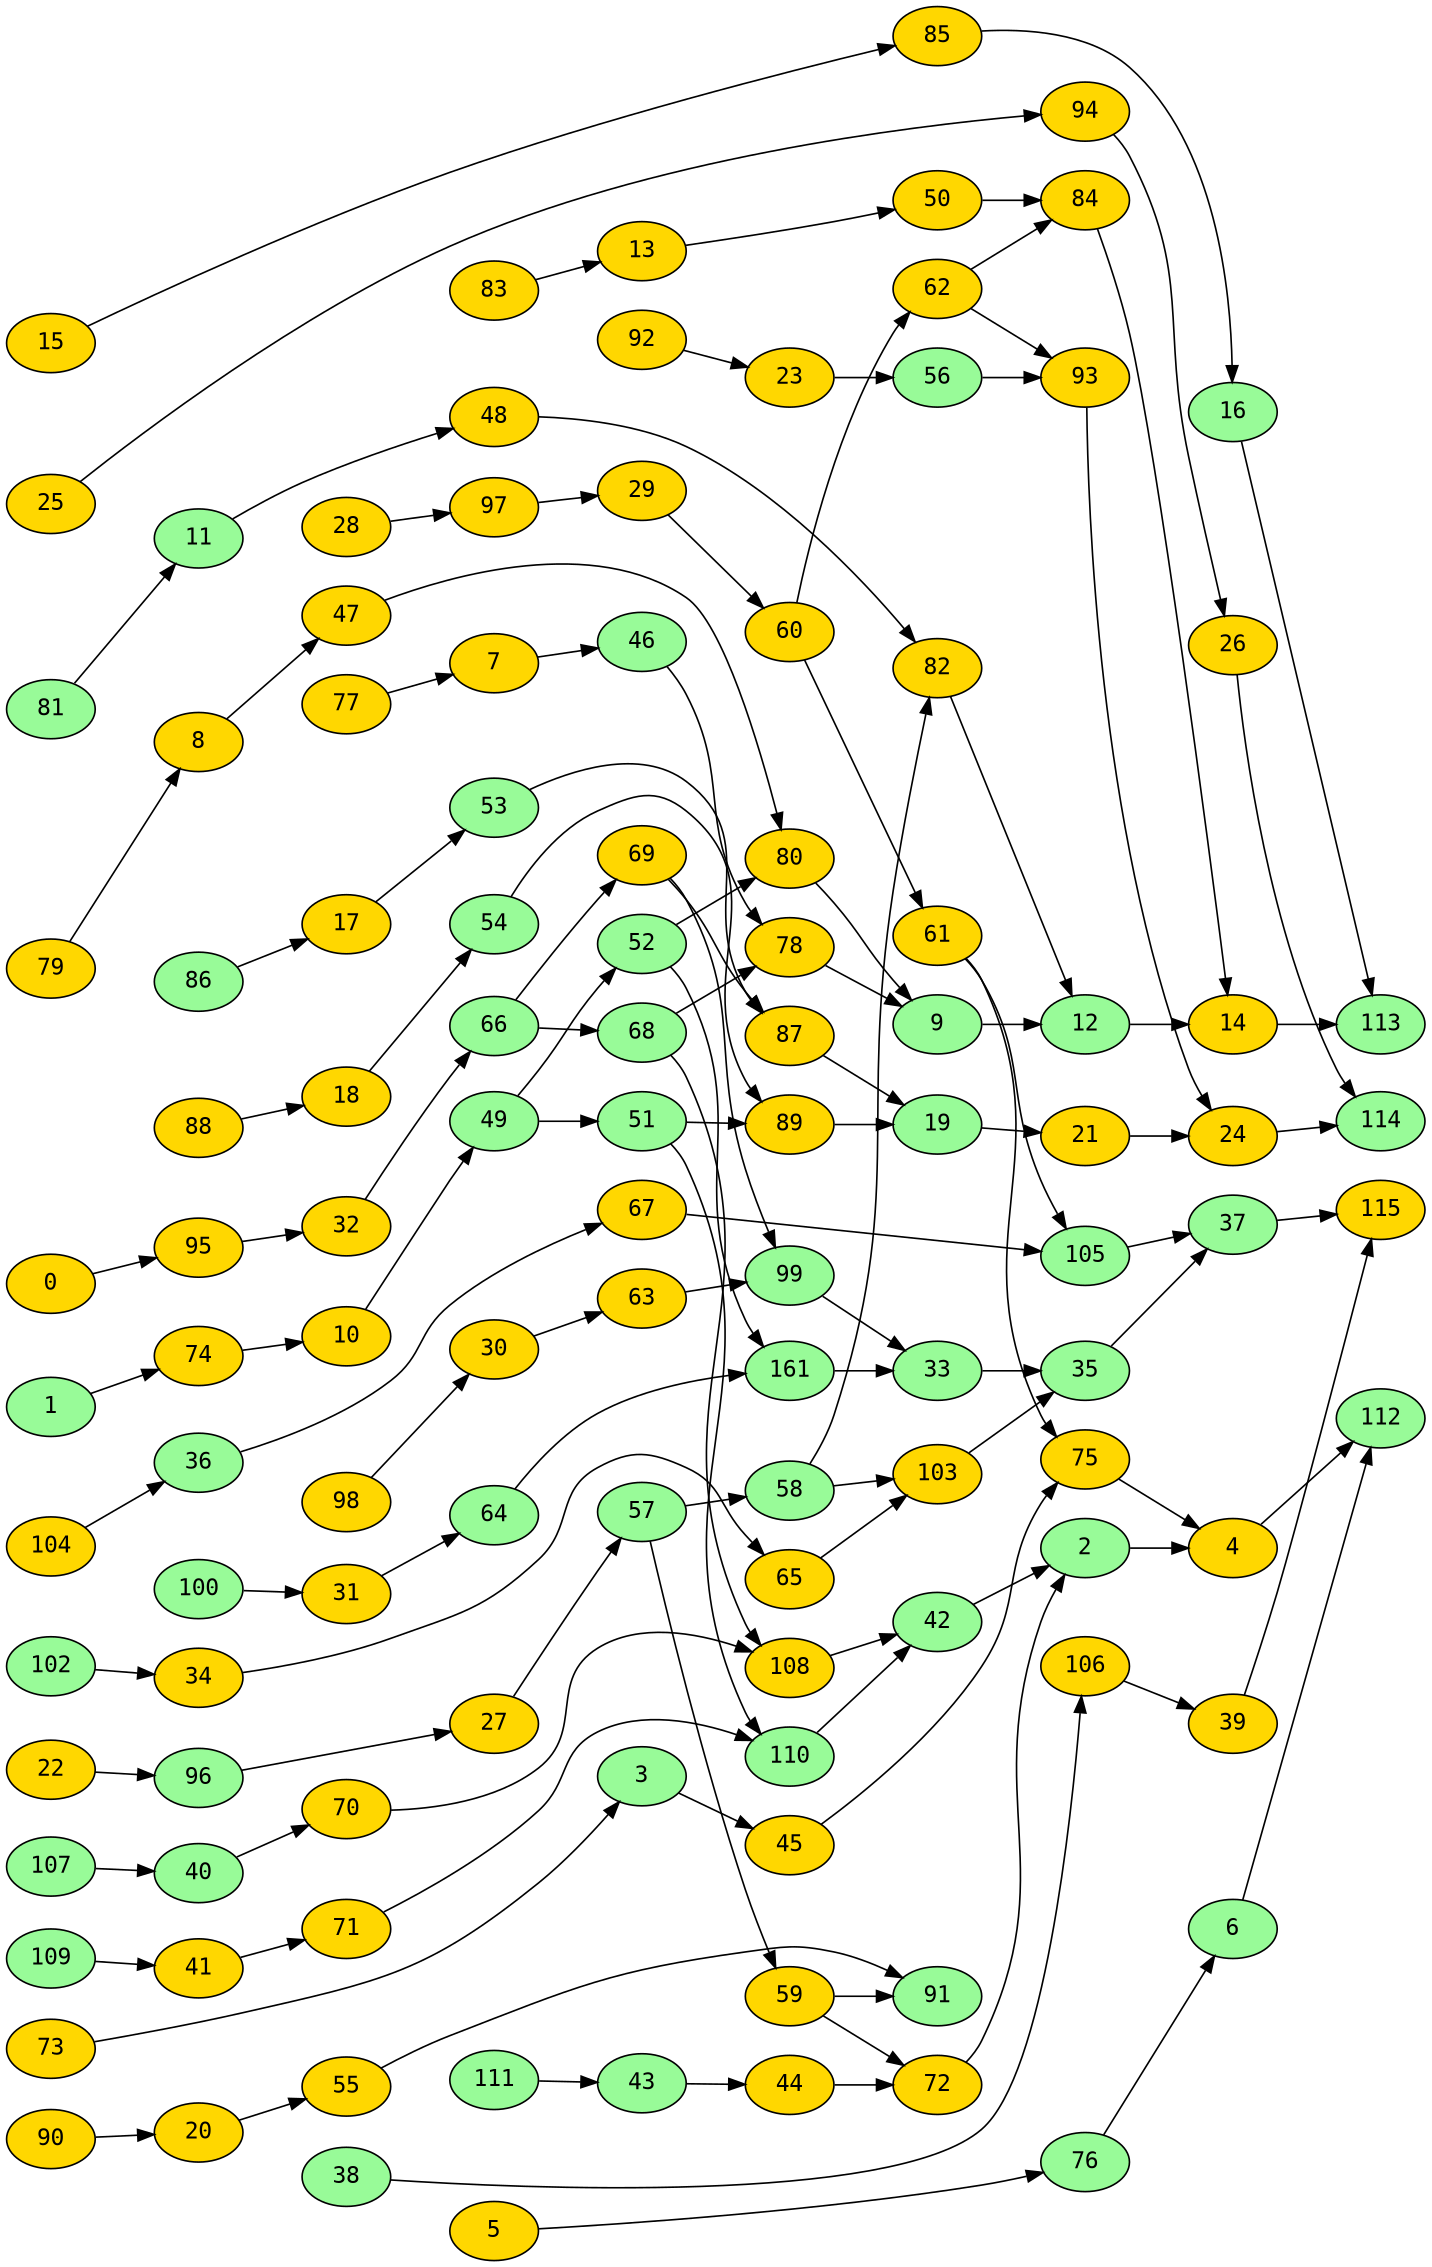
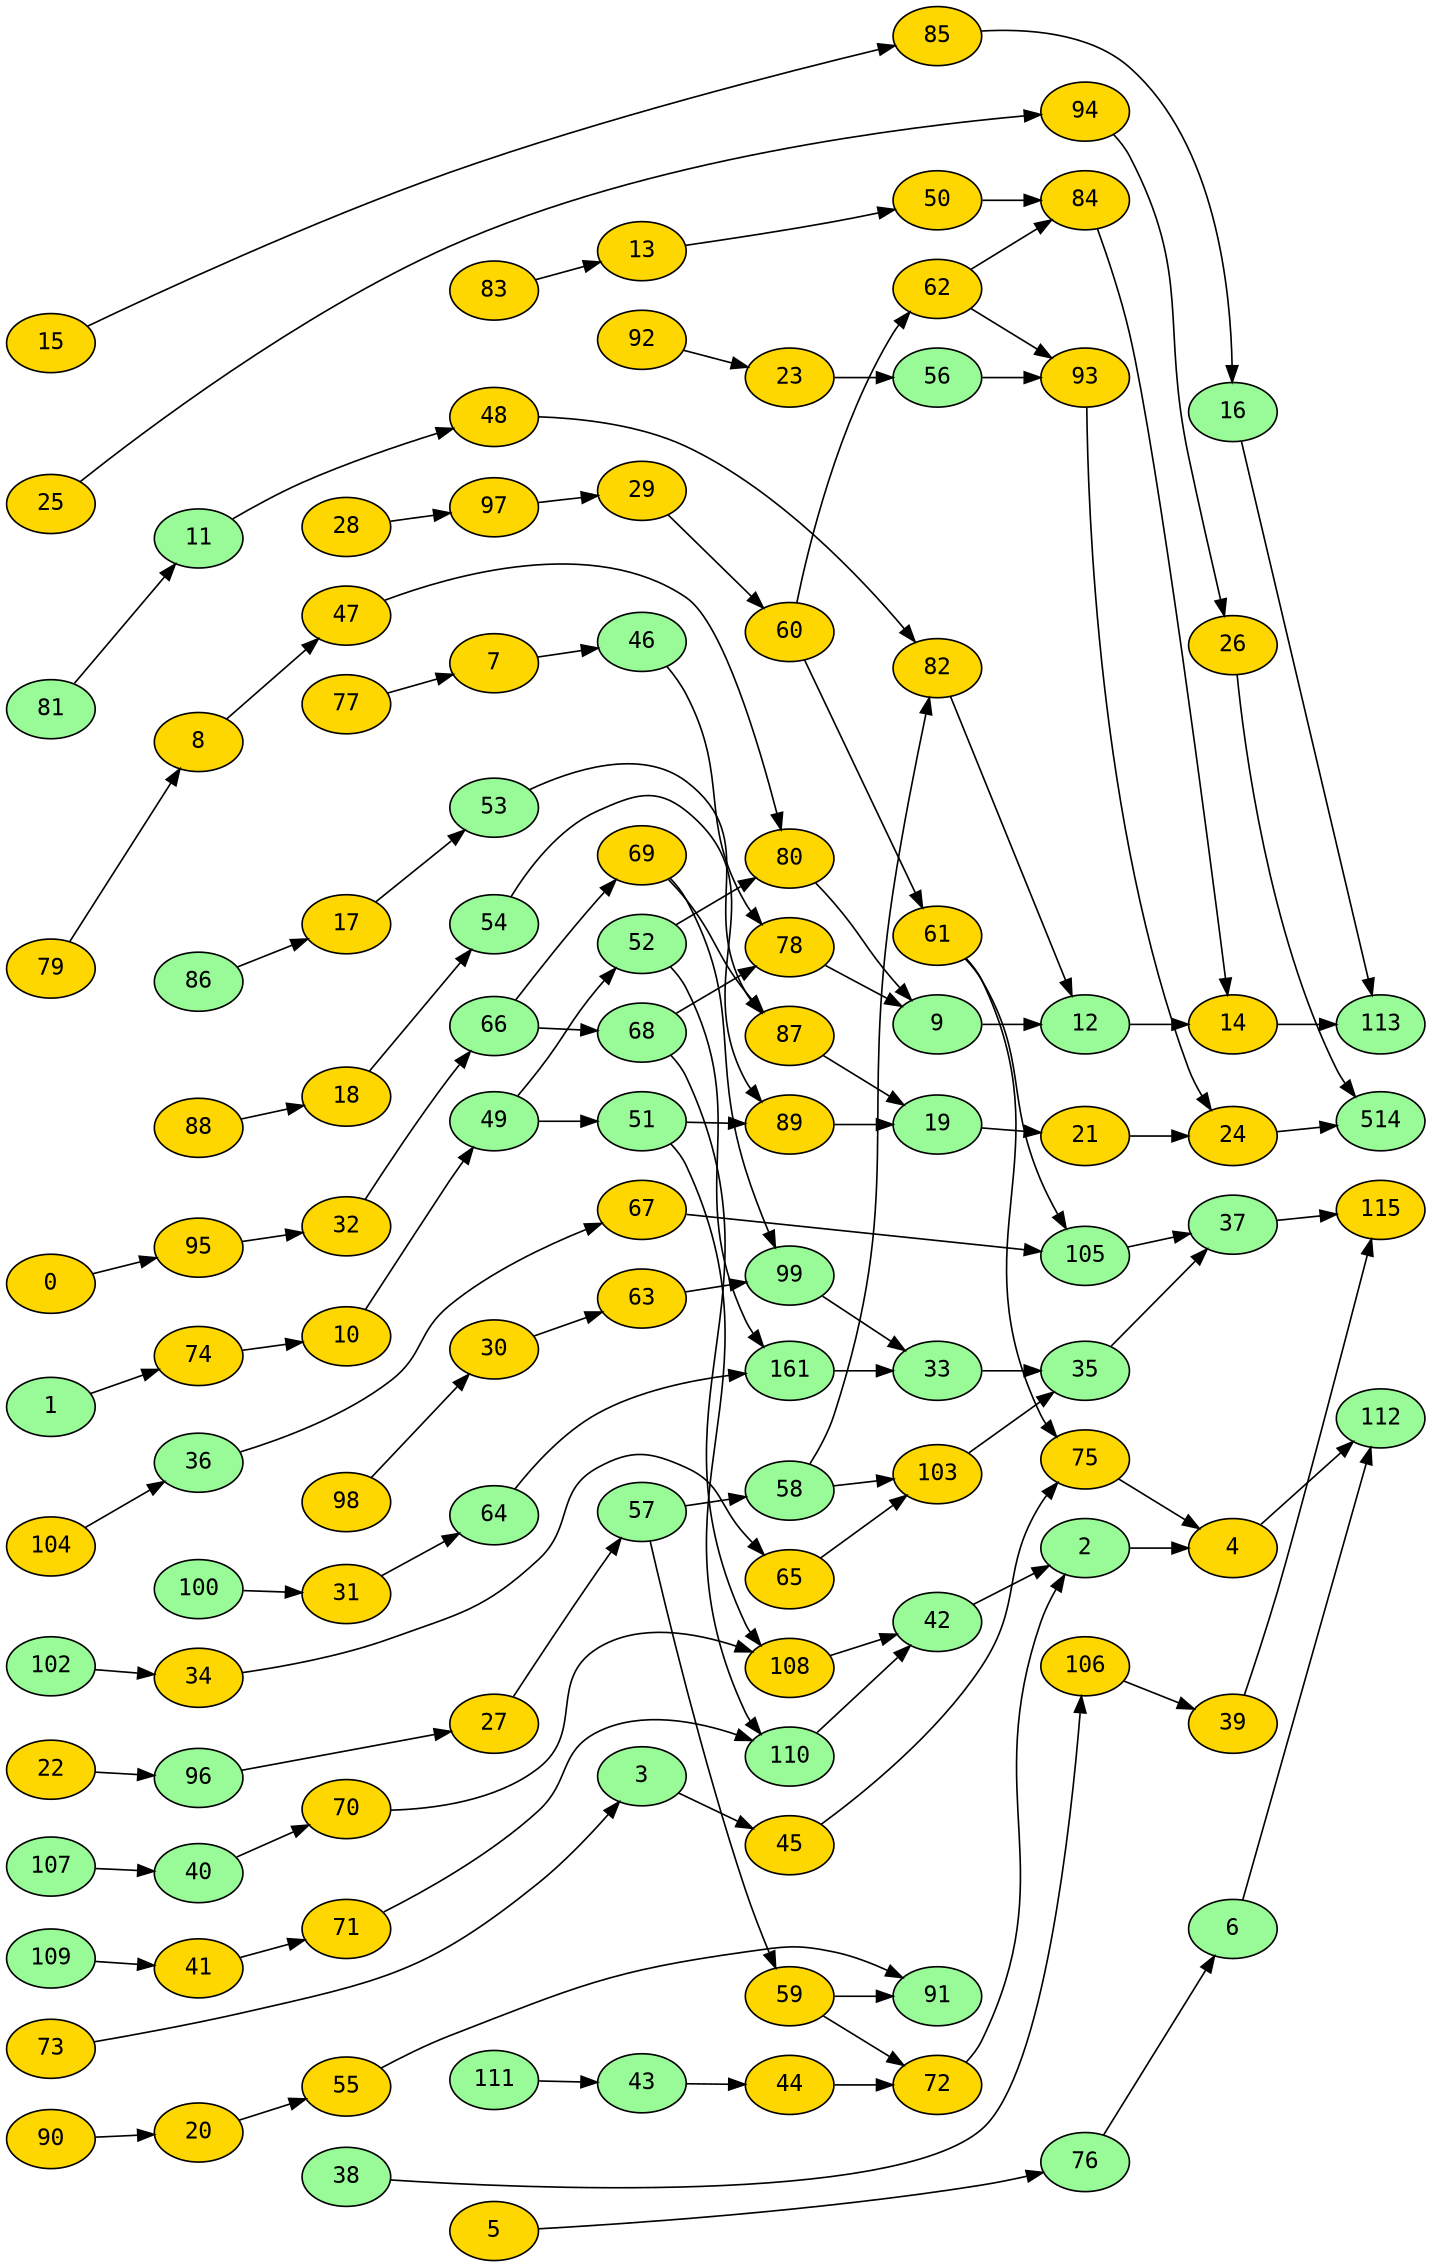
(1381, 1121) -> (1381, 1121)
